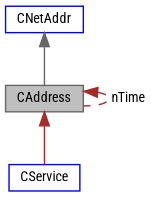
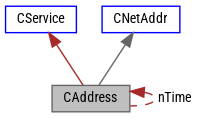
(44, 145) -> (70, 65)
